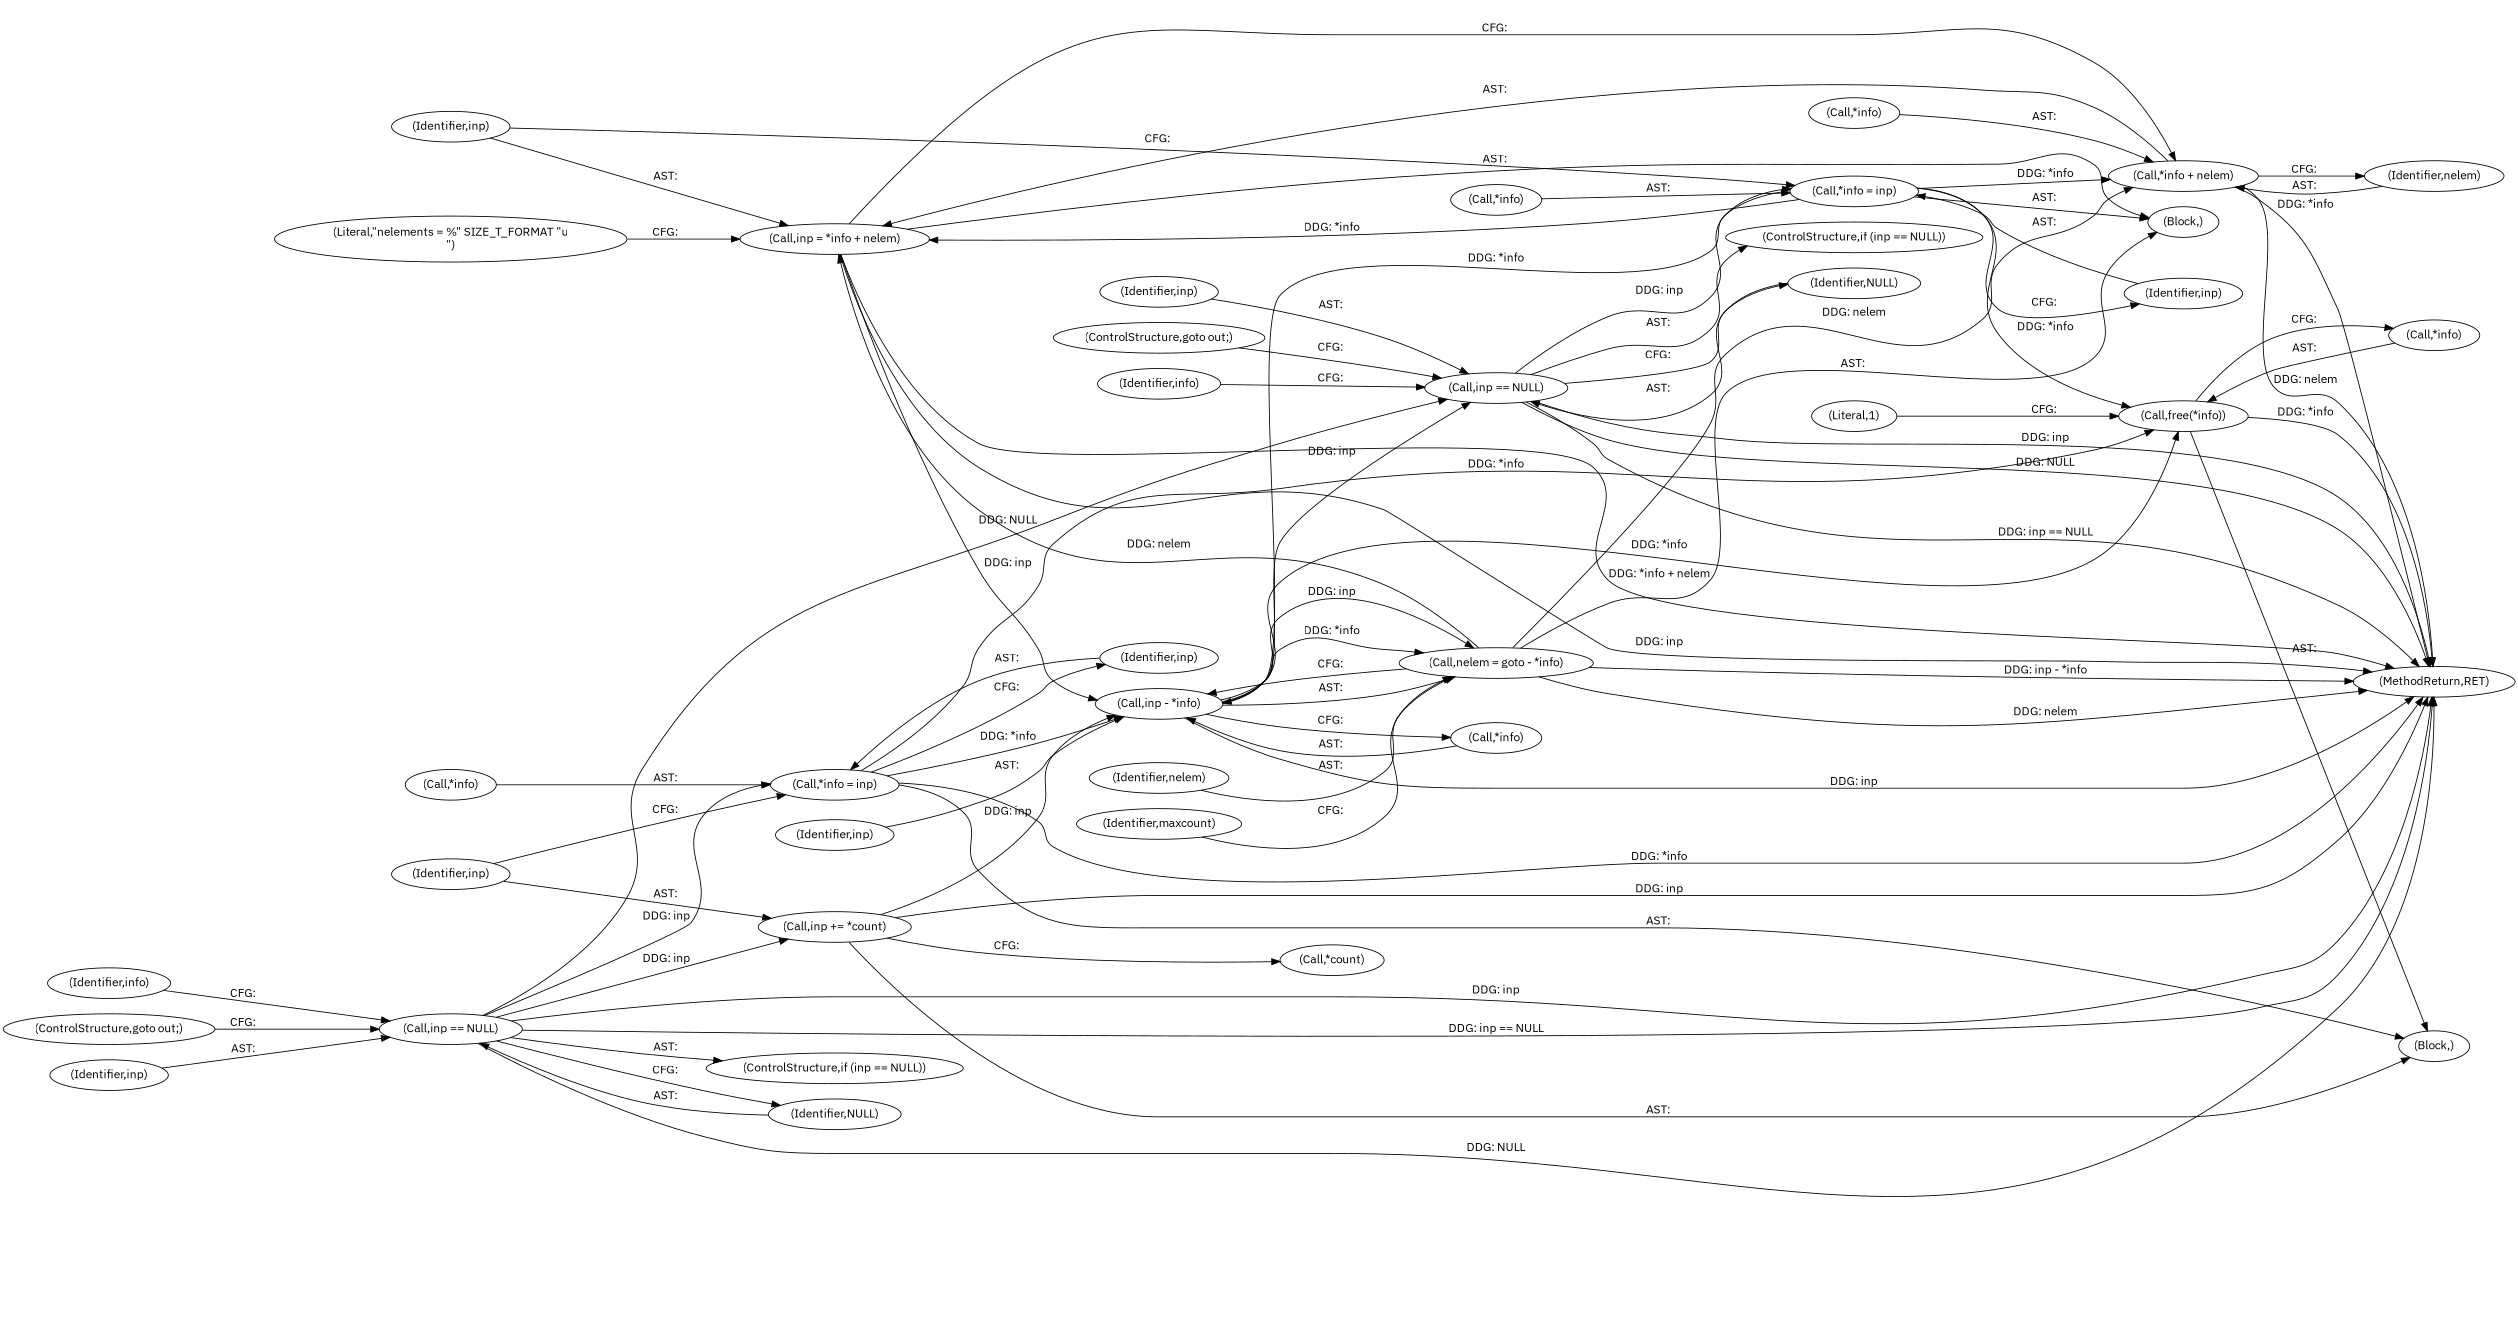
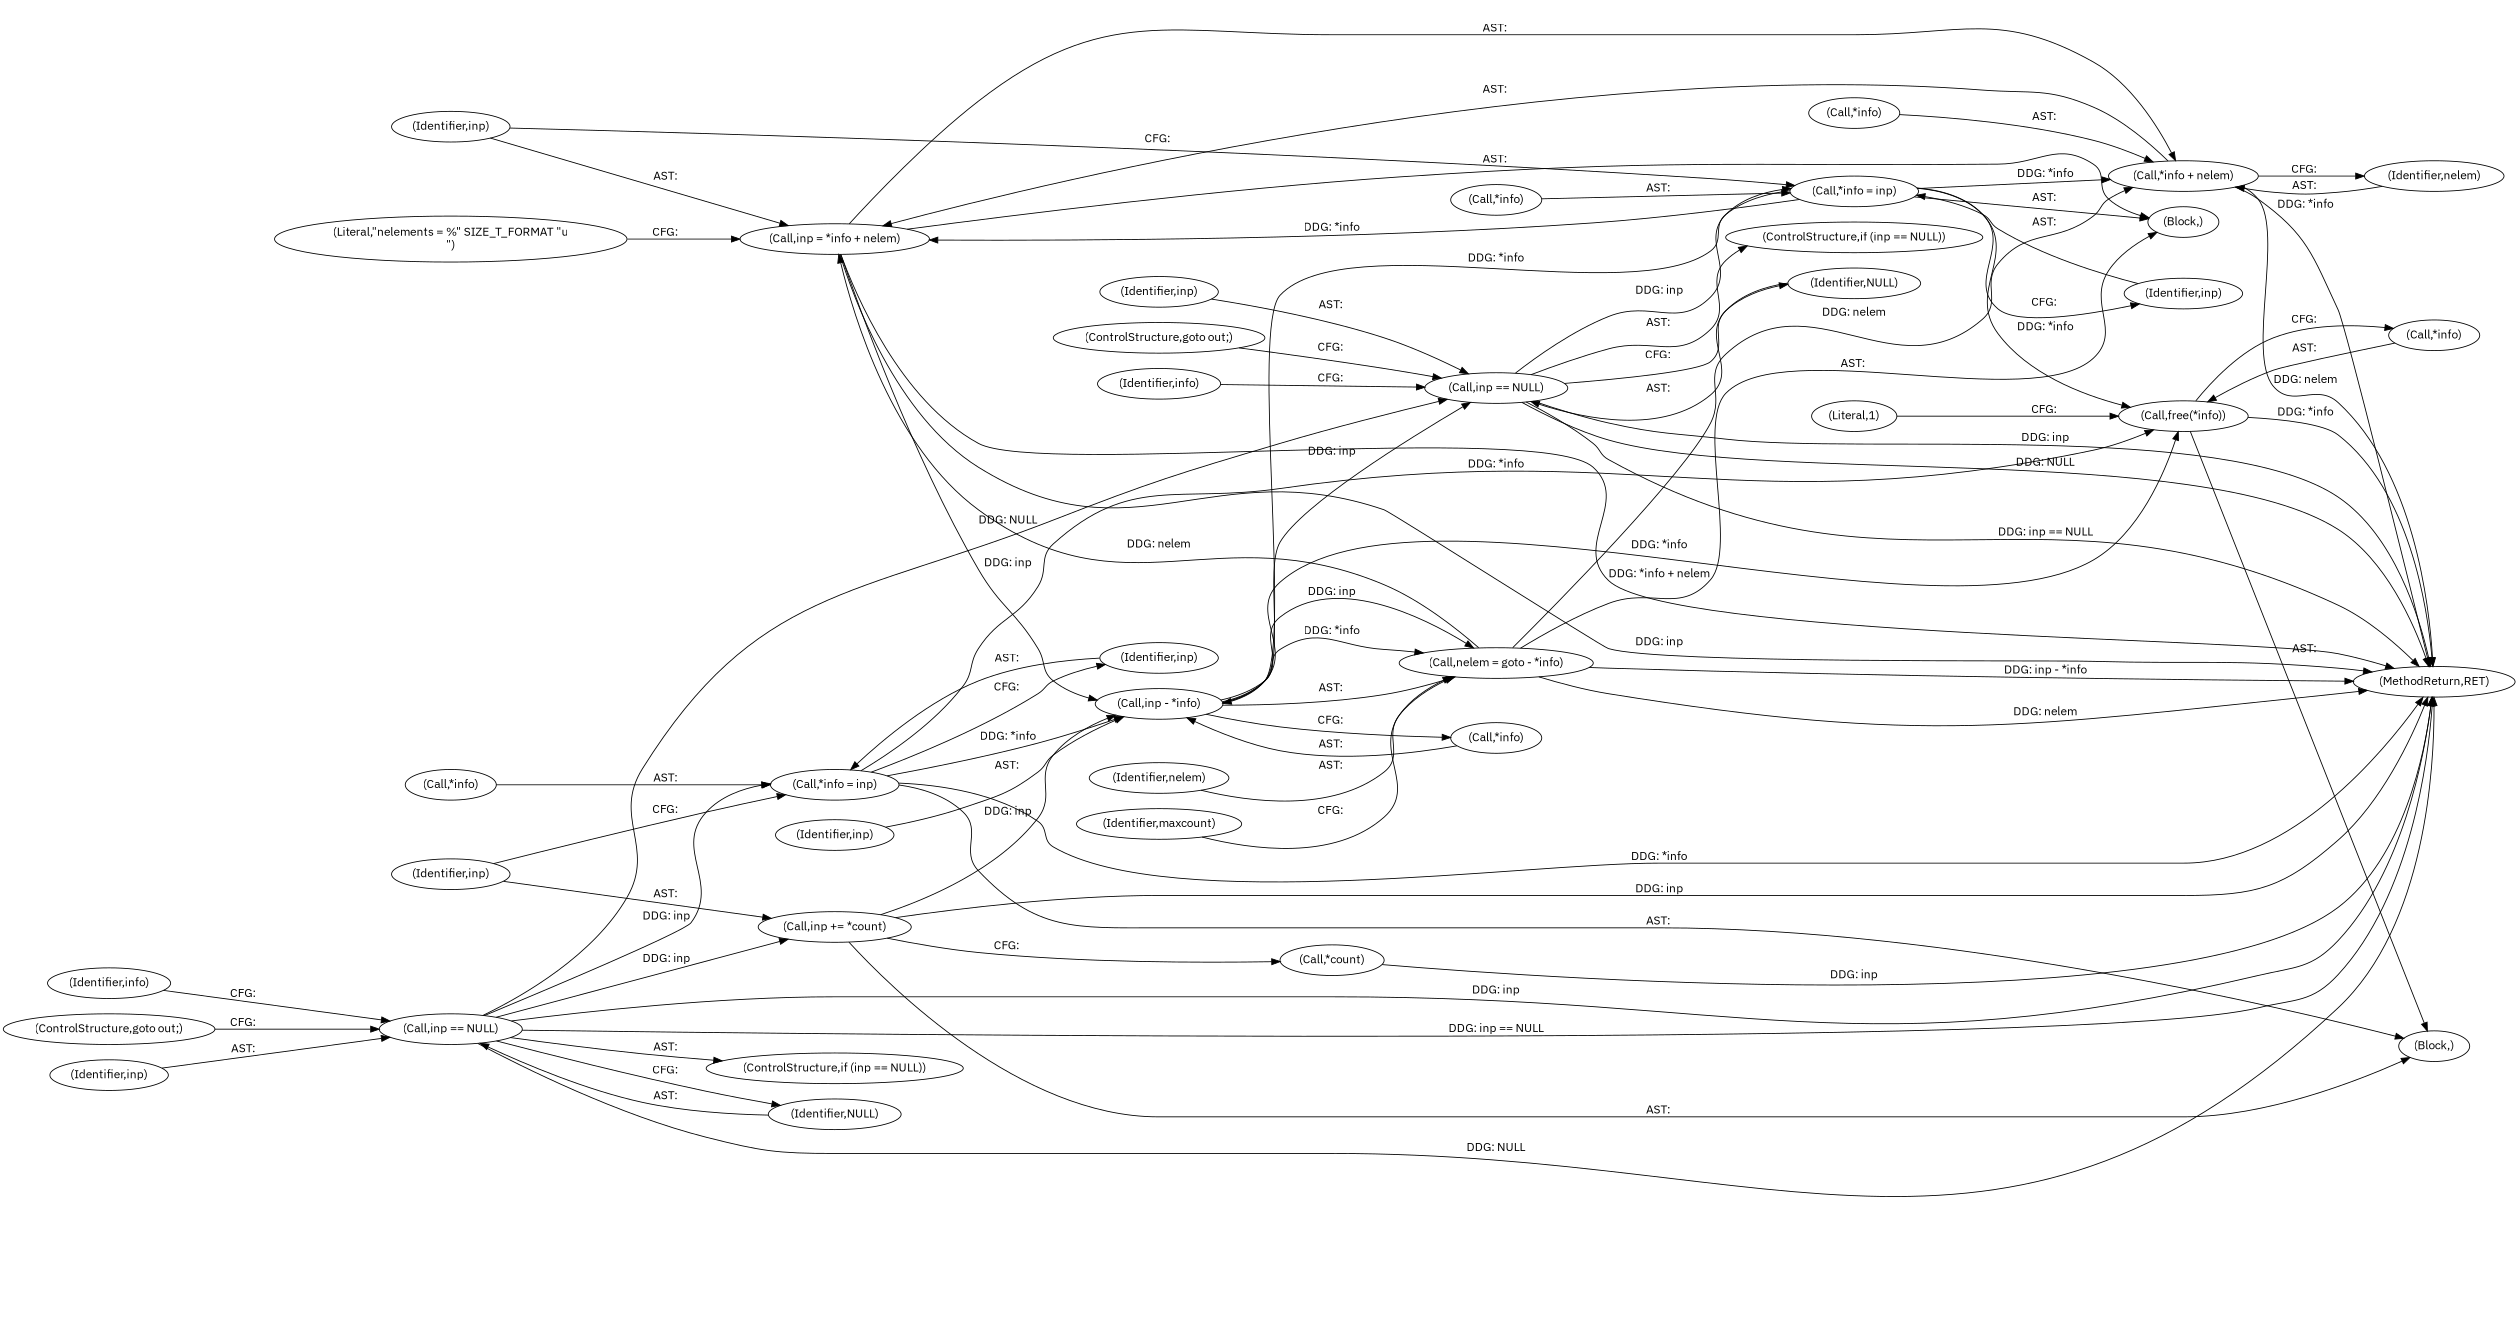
(1496, 28) -> (1496, 28)
(1311, 678) -> none
(1799, 788) -> (1979, 981)
